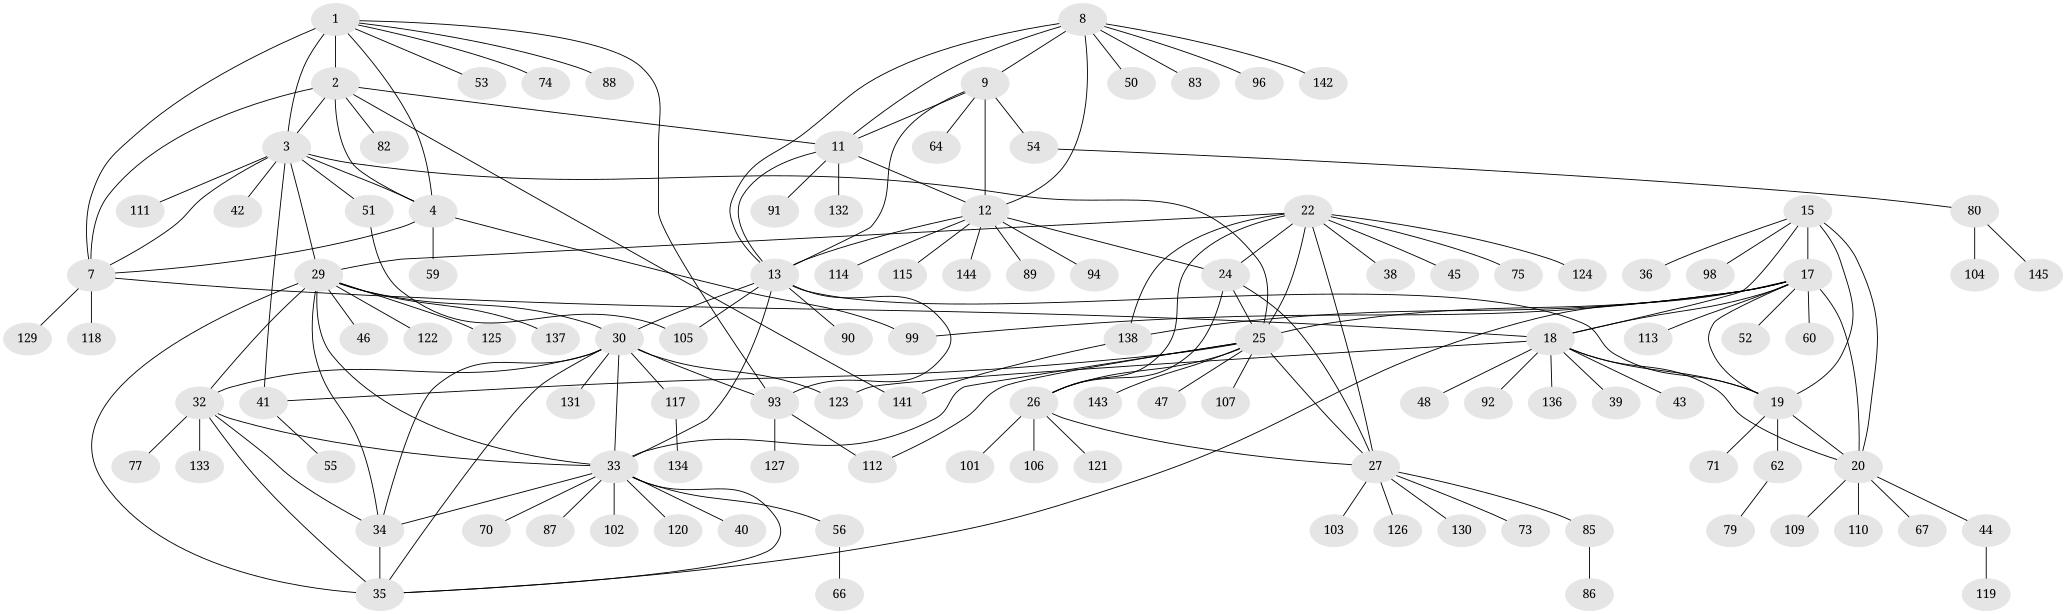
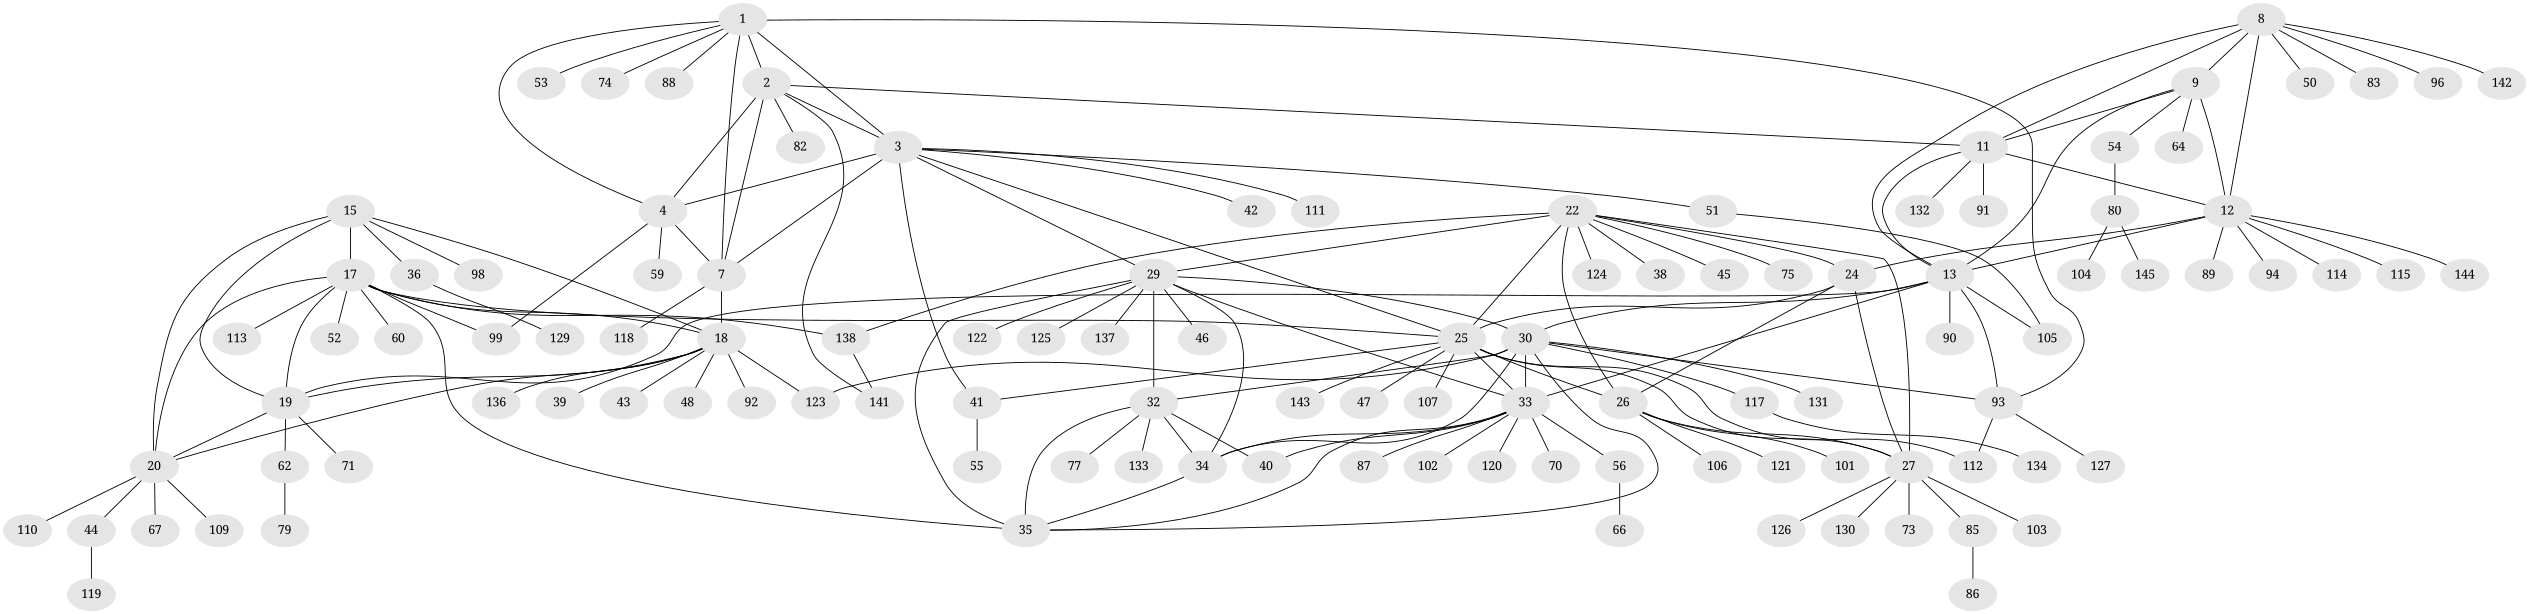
(60, 307) -> (465, 299)
(393, 451) -> (1210, 435)
